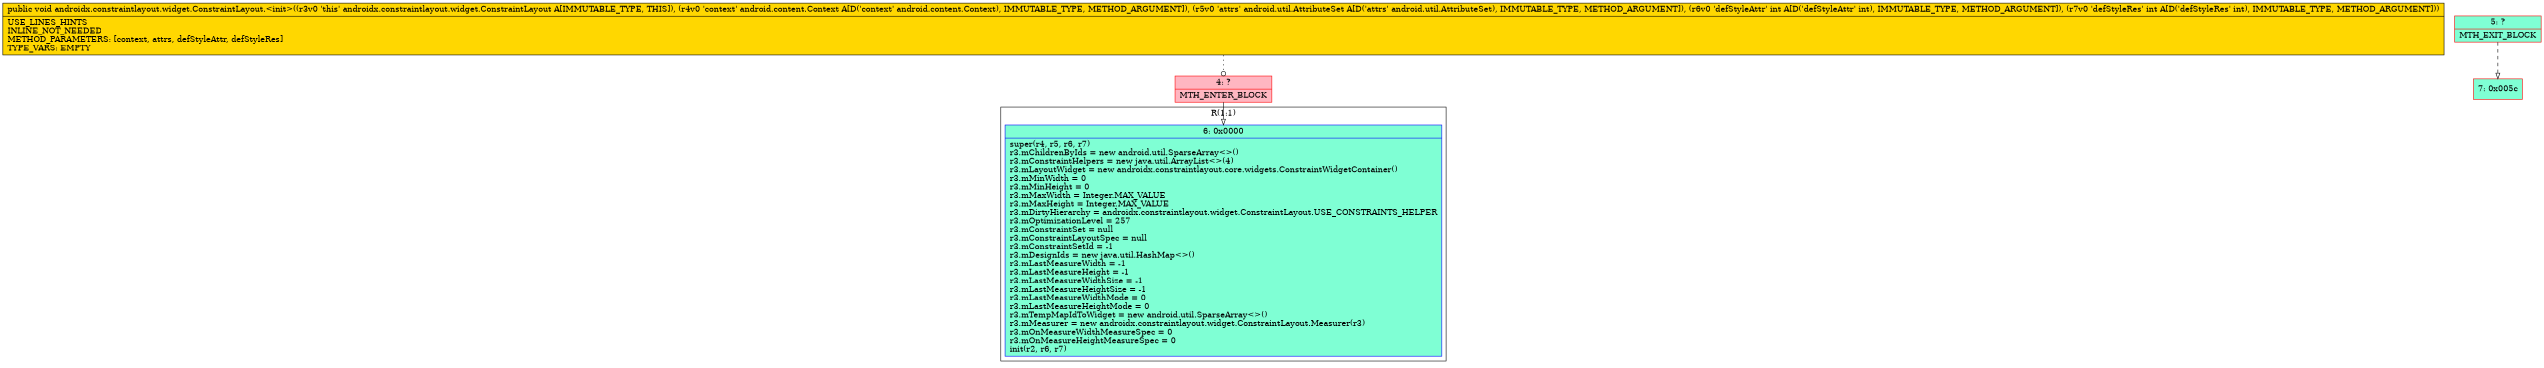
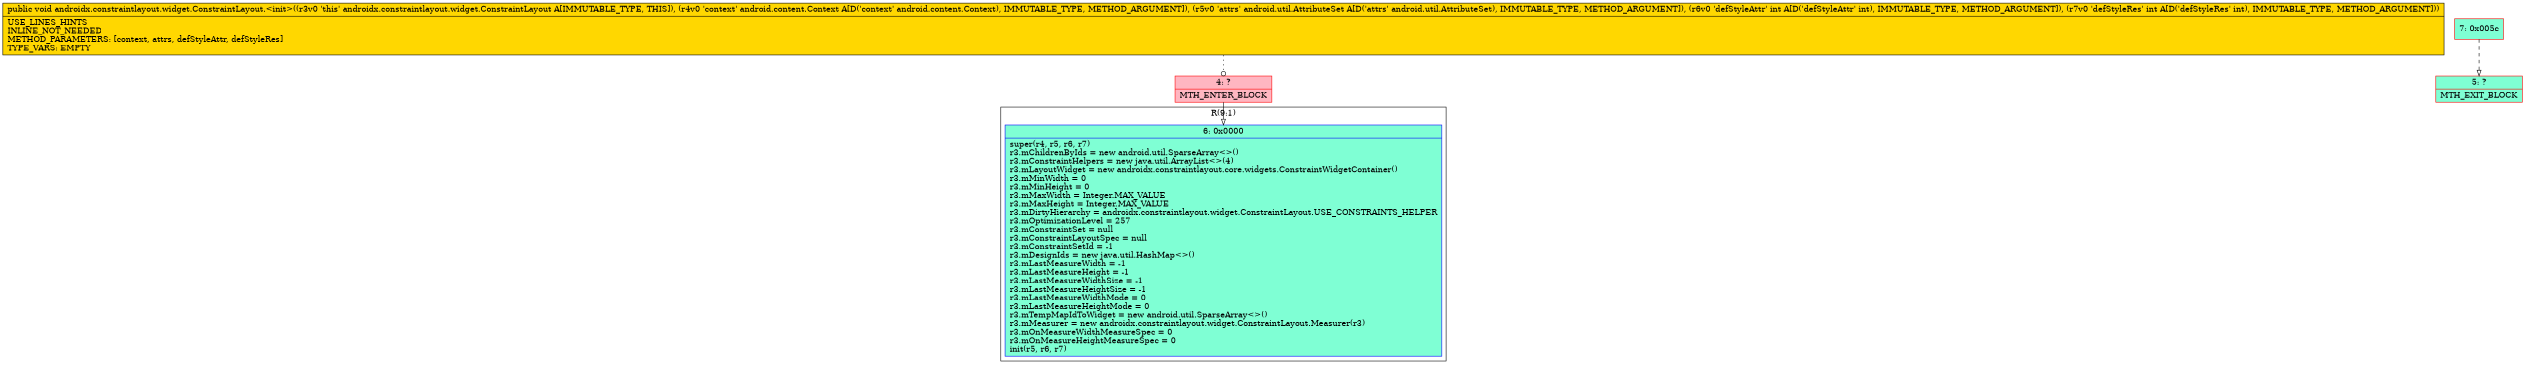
(2498, 58) -> (2479, 55)
(1223, 114) -> (1223, 114)
(1038, 349) -> (1038, 349)
